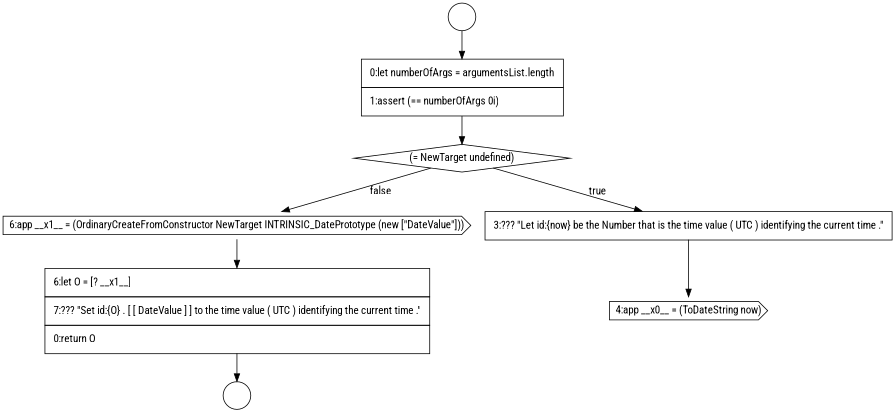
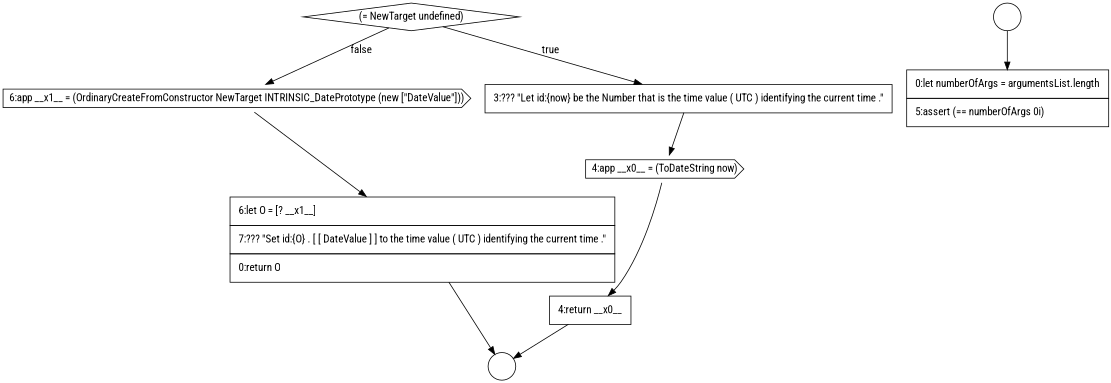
(435, 101) -> (980, 112)
(462, 126) -> none
none -> (590, 310)
